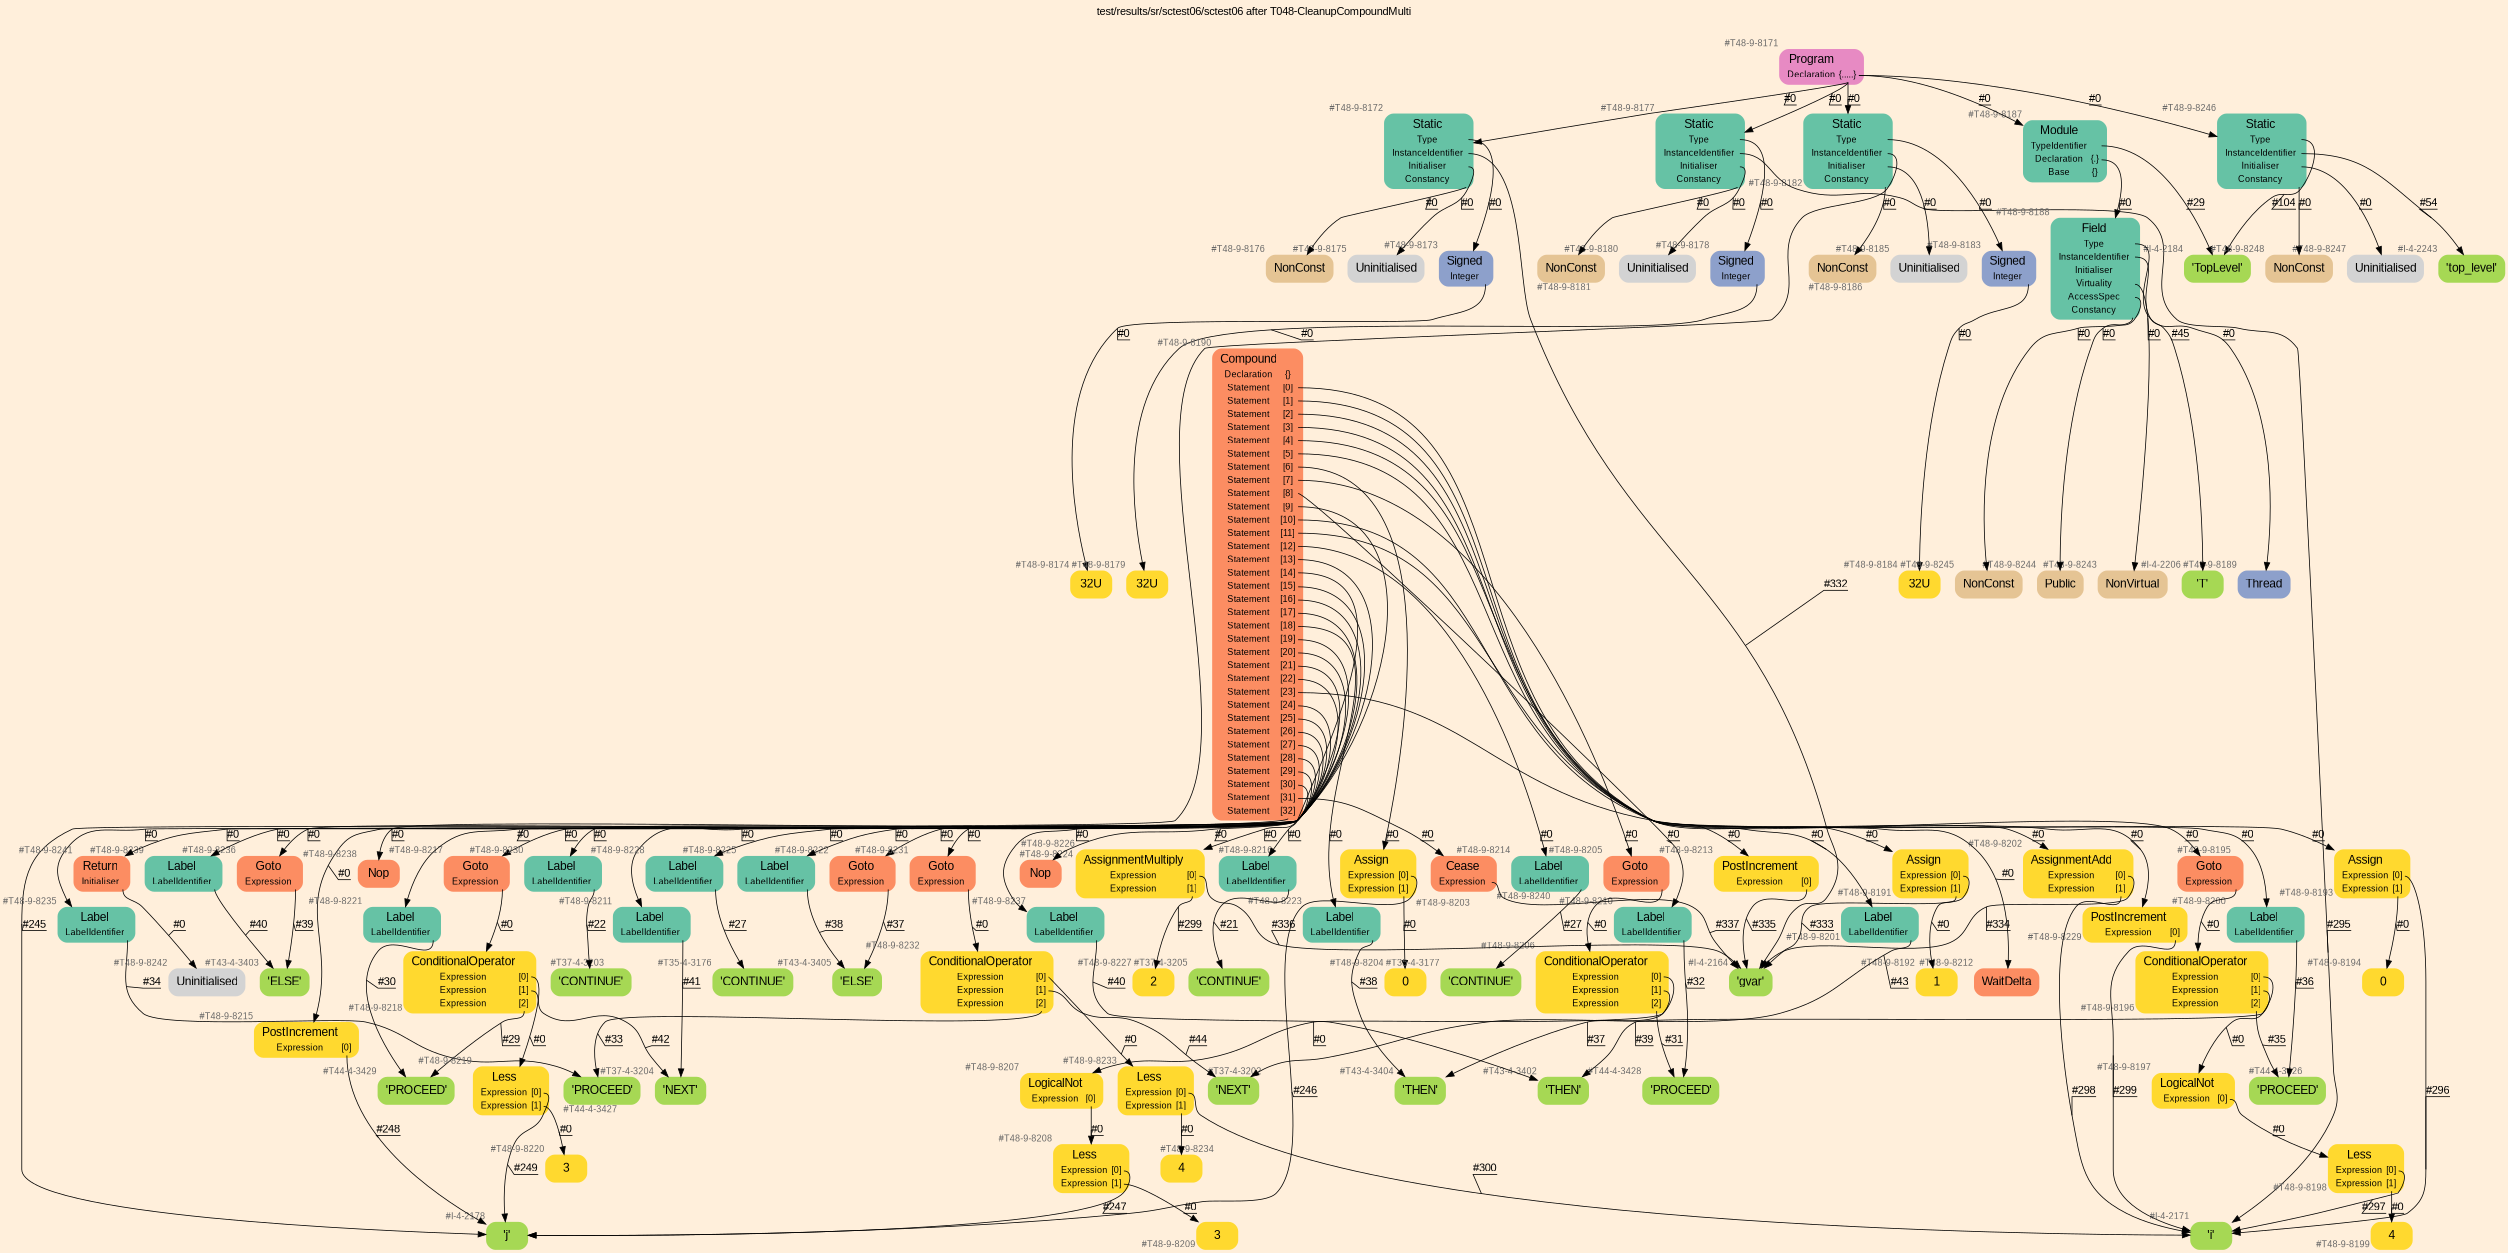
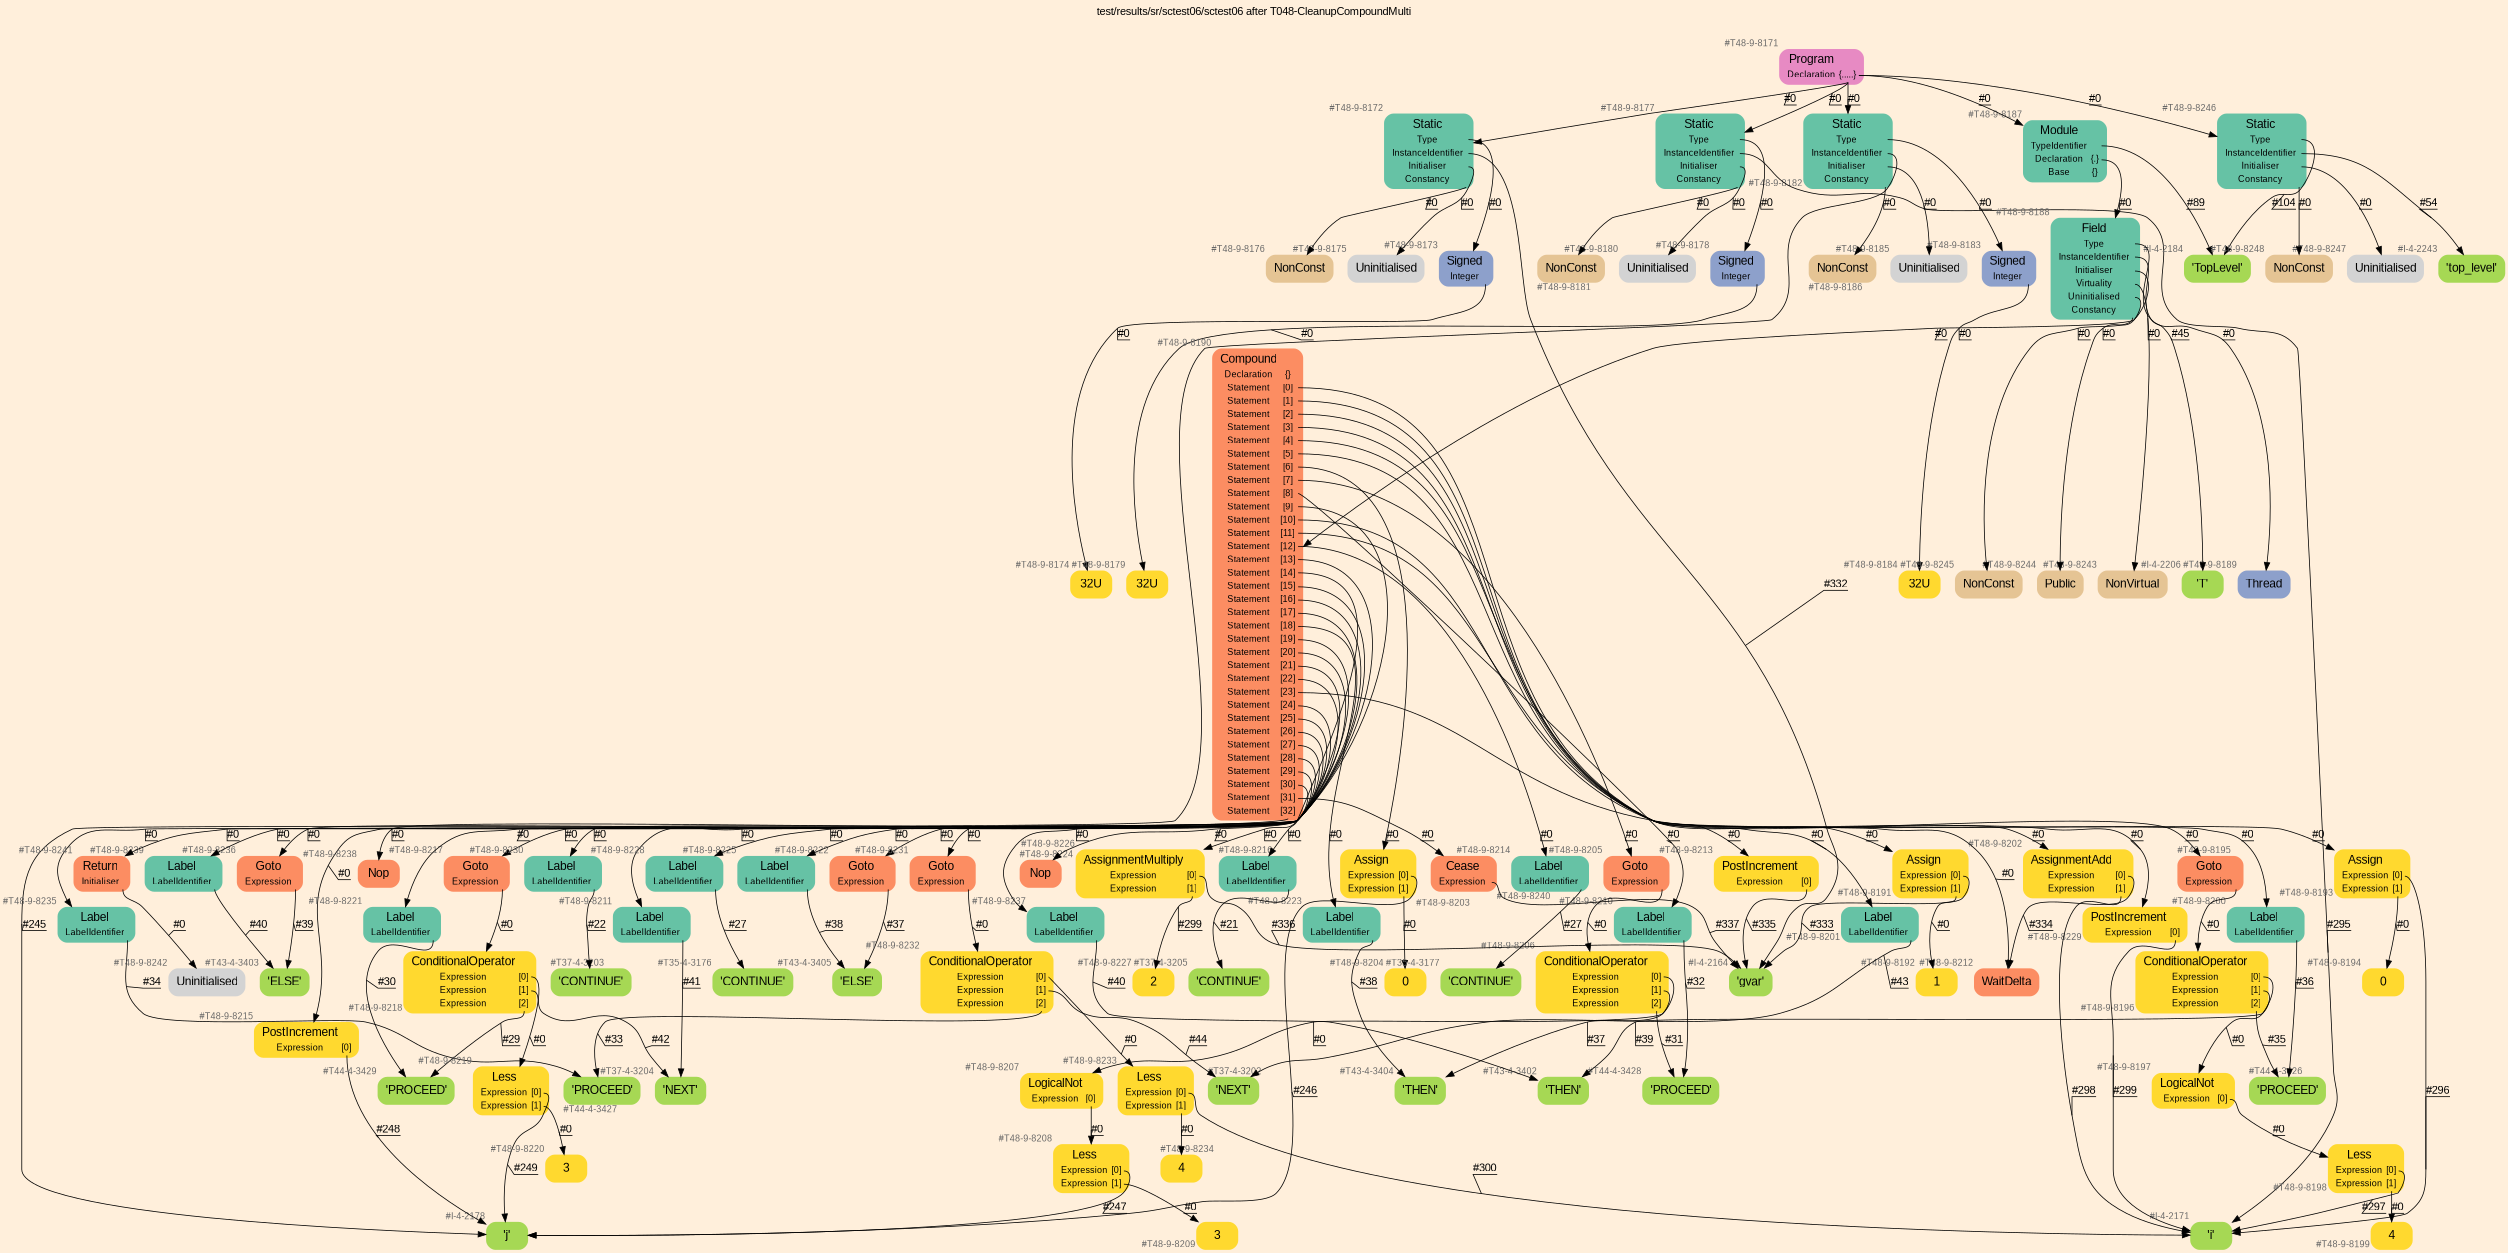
(2196, 203) -> (2196, 203)
(2094, 297) -> (2094, 297)
none -> (1726, 340)
(1963, 932) -> (2064, 902)
